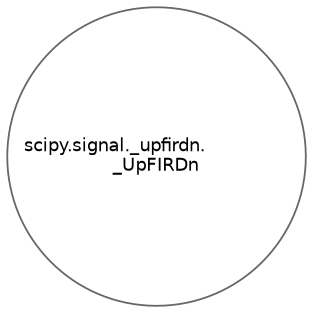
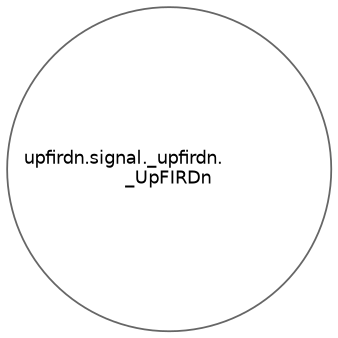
(157, 157) -> (169, 169)
